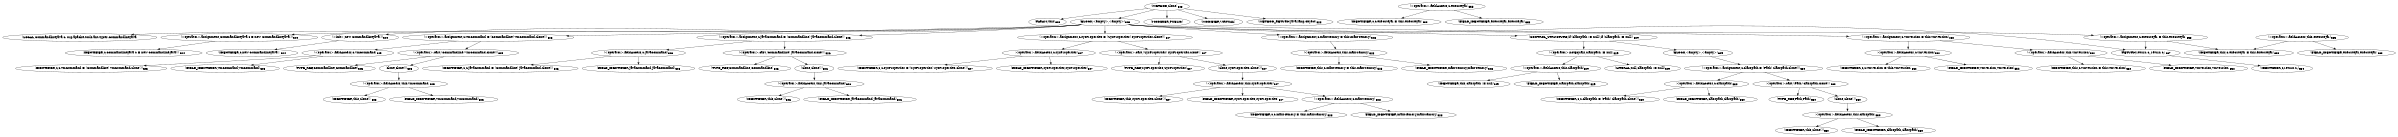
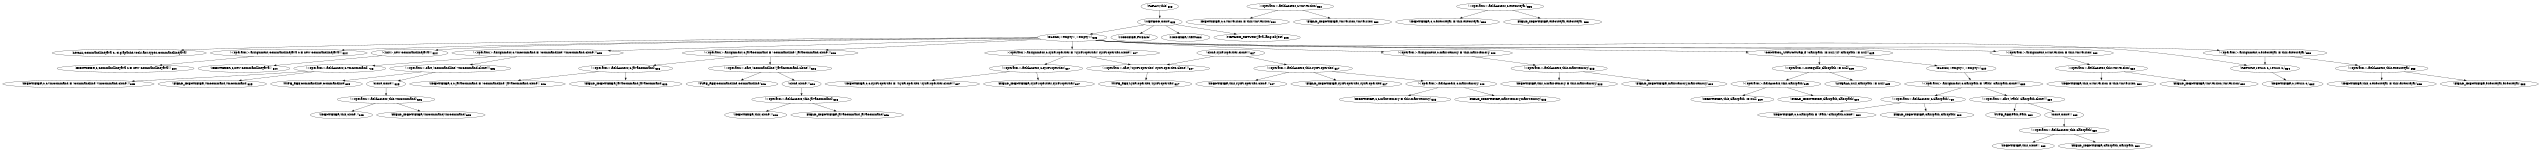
(1105, 13) -> (1160, 13)
(1908, 44) -> none
(2191, 45) -> (2323, 61)
(379, 53) -> (371, 68)
(2168, 53) -> (2287, 68)
(1202, 61) -> (1191, 60)
(1735, 84) -> (1952, 99)
